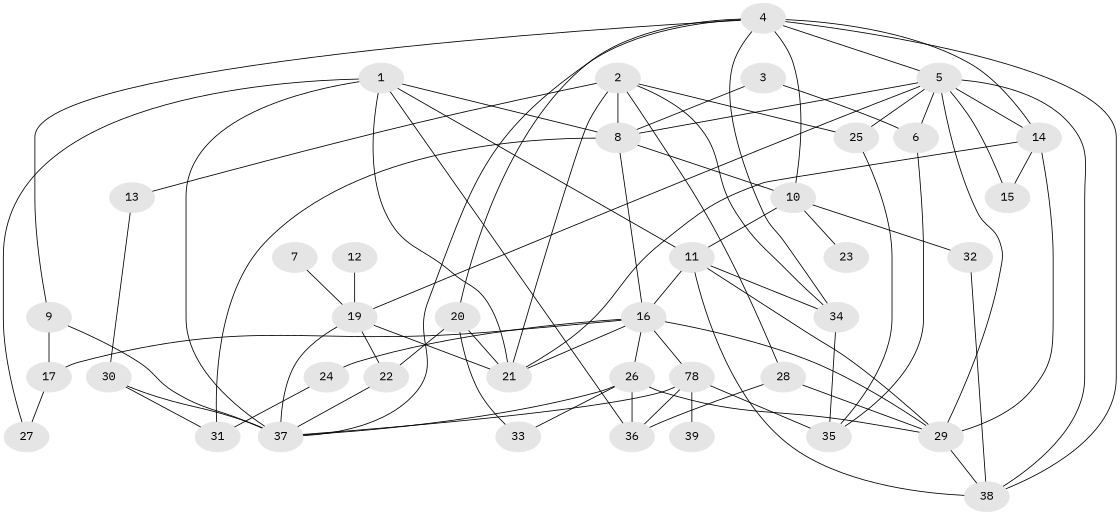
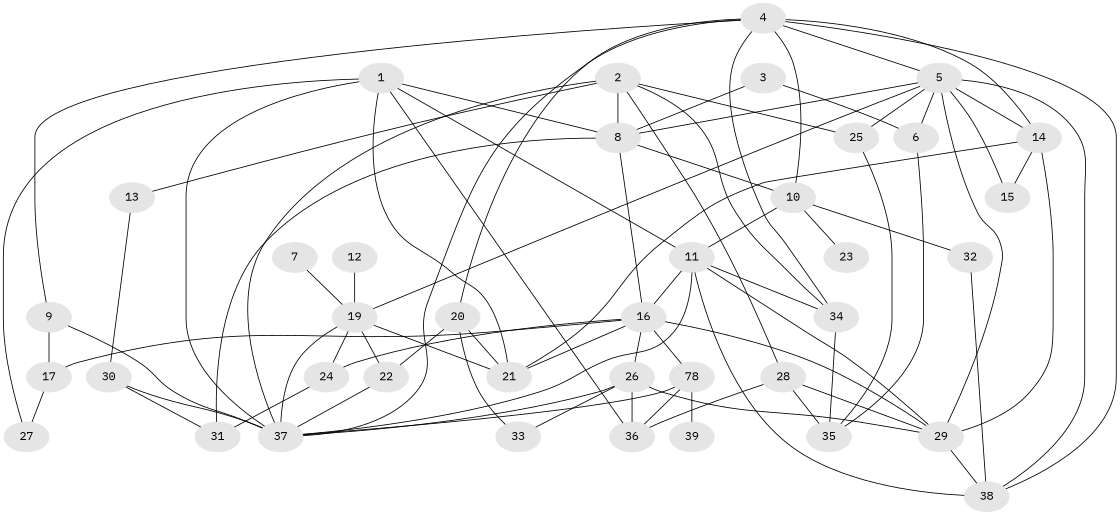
(554, 224) -> (332, 174)
none -> (341, 347)
none -> (526, 396)
(740, 398) -> (806, 407)
